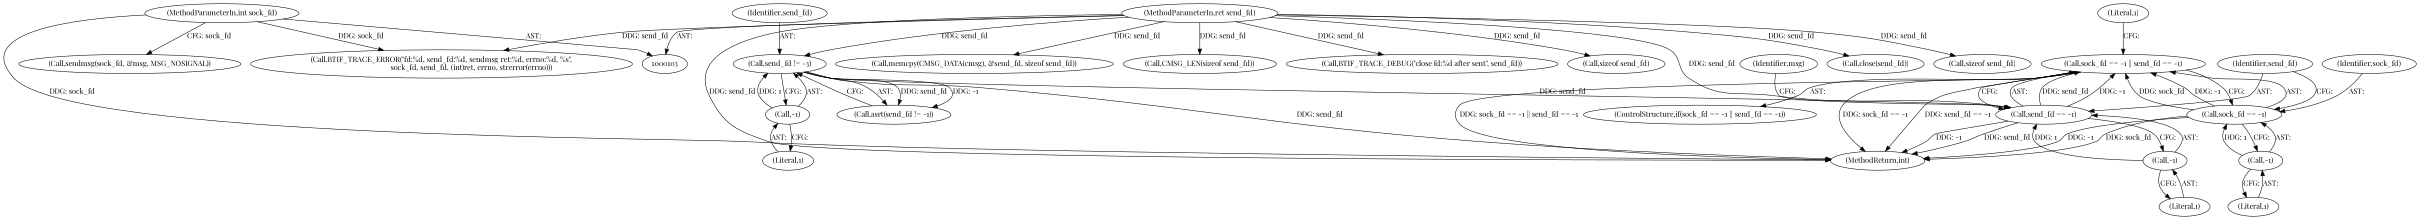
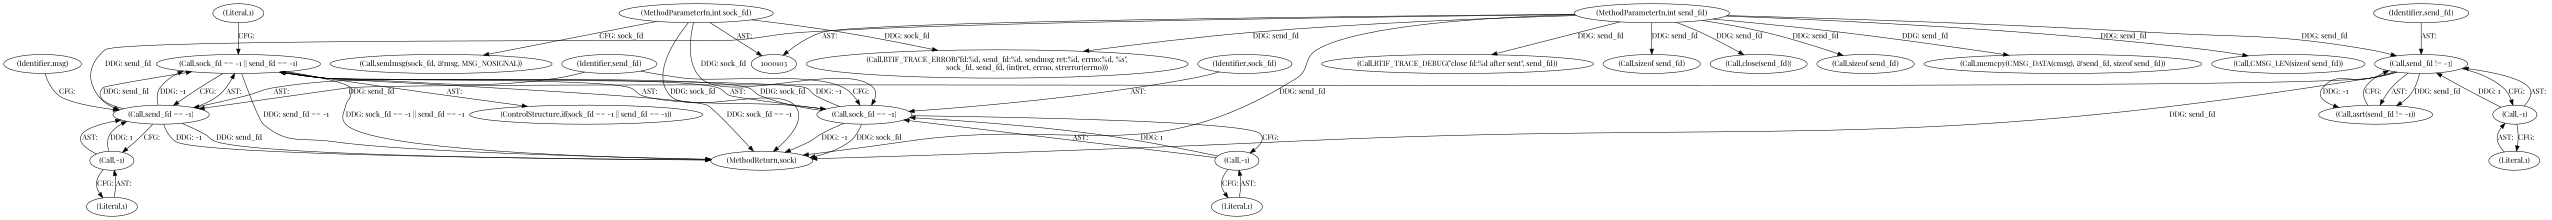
(1200, 13) -> (1652, 13)
none -> (827, 79)
(2238, 92) -> (651, 92)
(1878, 161) -> (762, 161)
